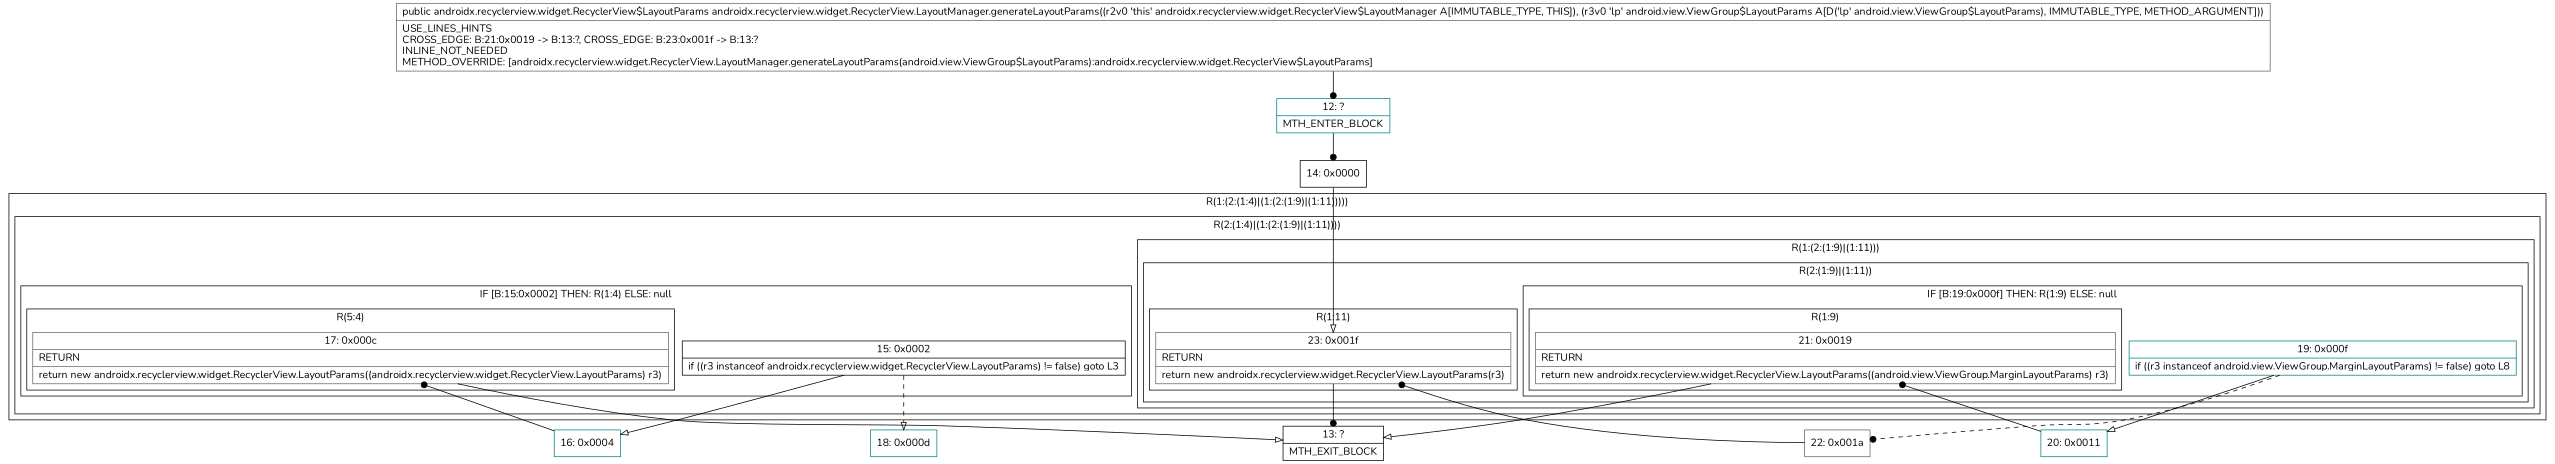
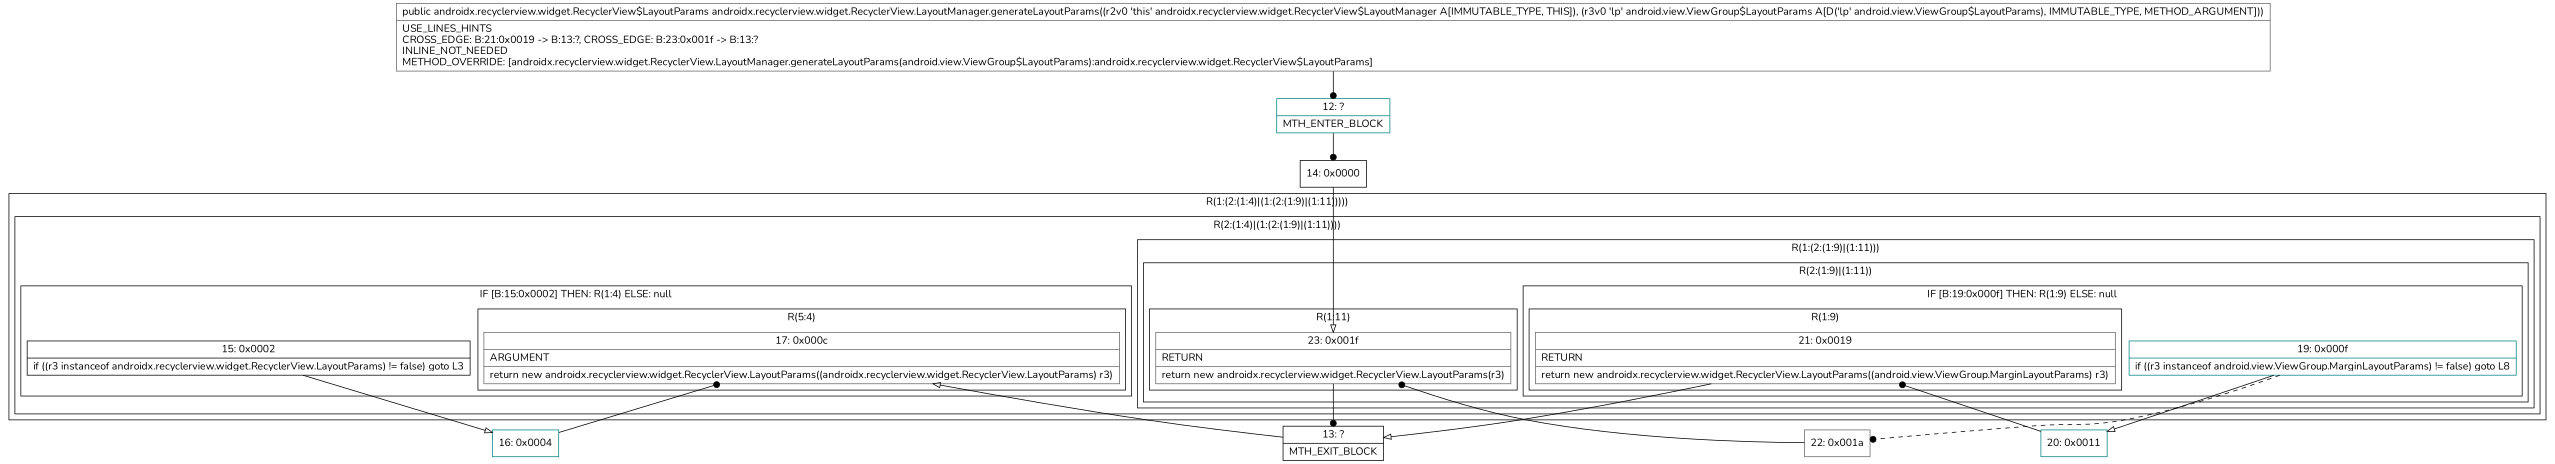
(60, 358) -> (520, 358)
(865, 425) -> (1077, 409)
(904, 443) -> none
